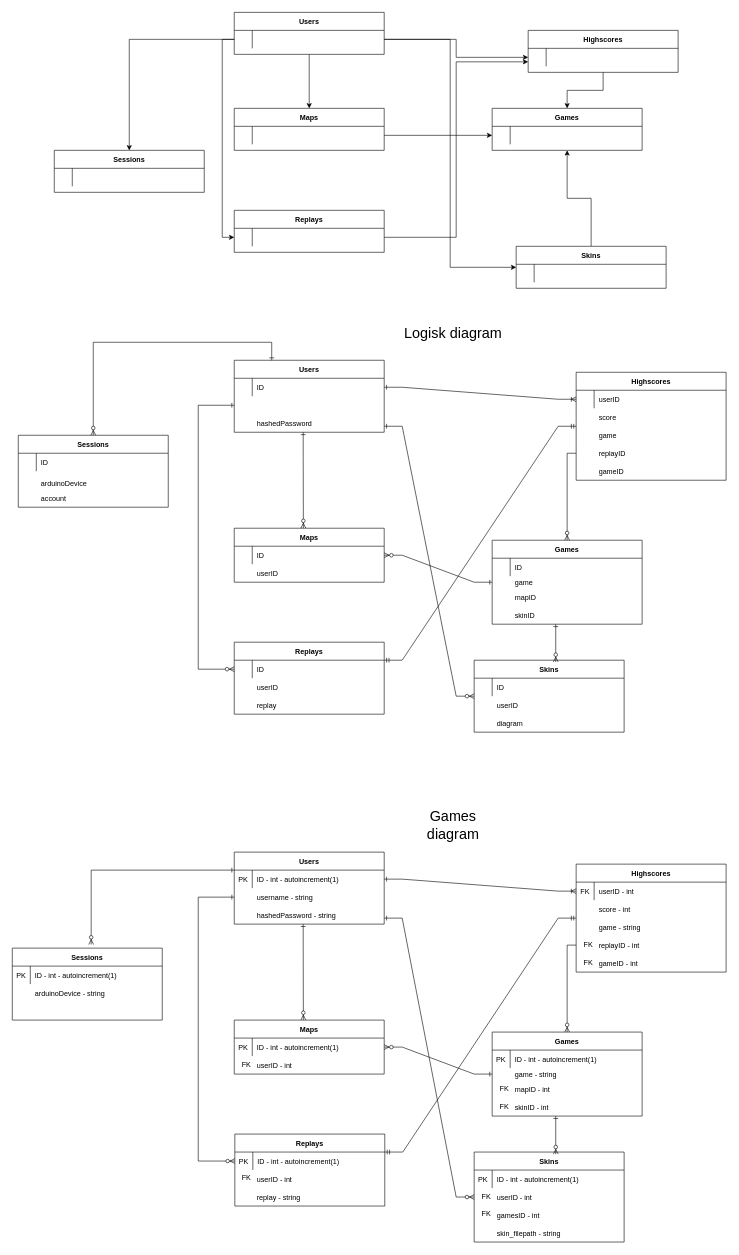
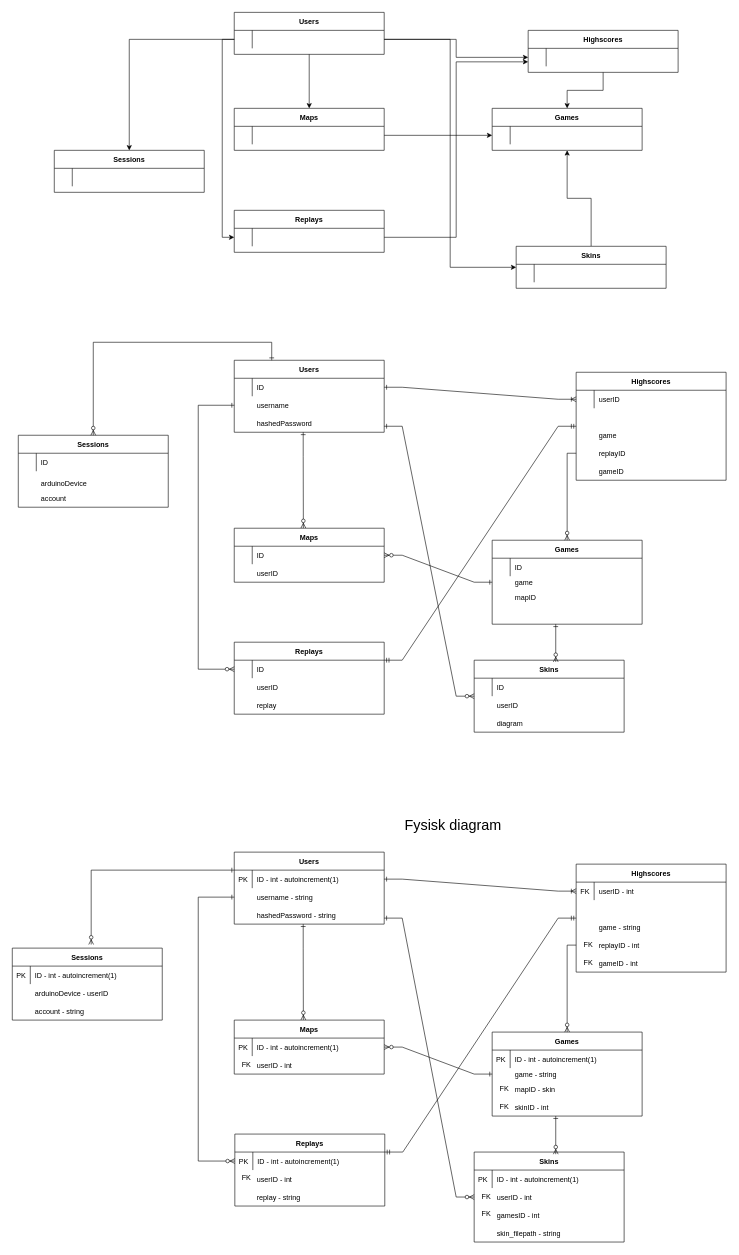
(453, 333) -> none
none -> (318, 405)
(660, 417) -> none
(576, 615) -> none
(453, 825) -> (453, 825)
(660, 909) -> none
(74, 994) -> (75, 994)
none -> (96, 1011)
(534, 1090) -> (536, 1090)
